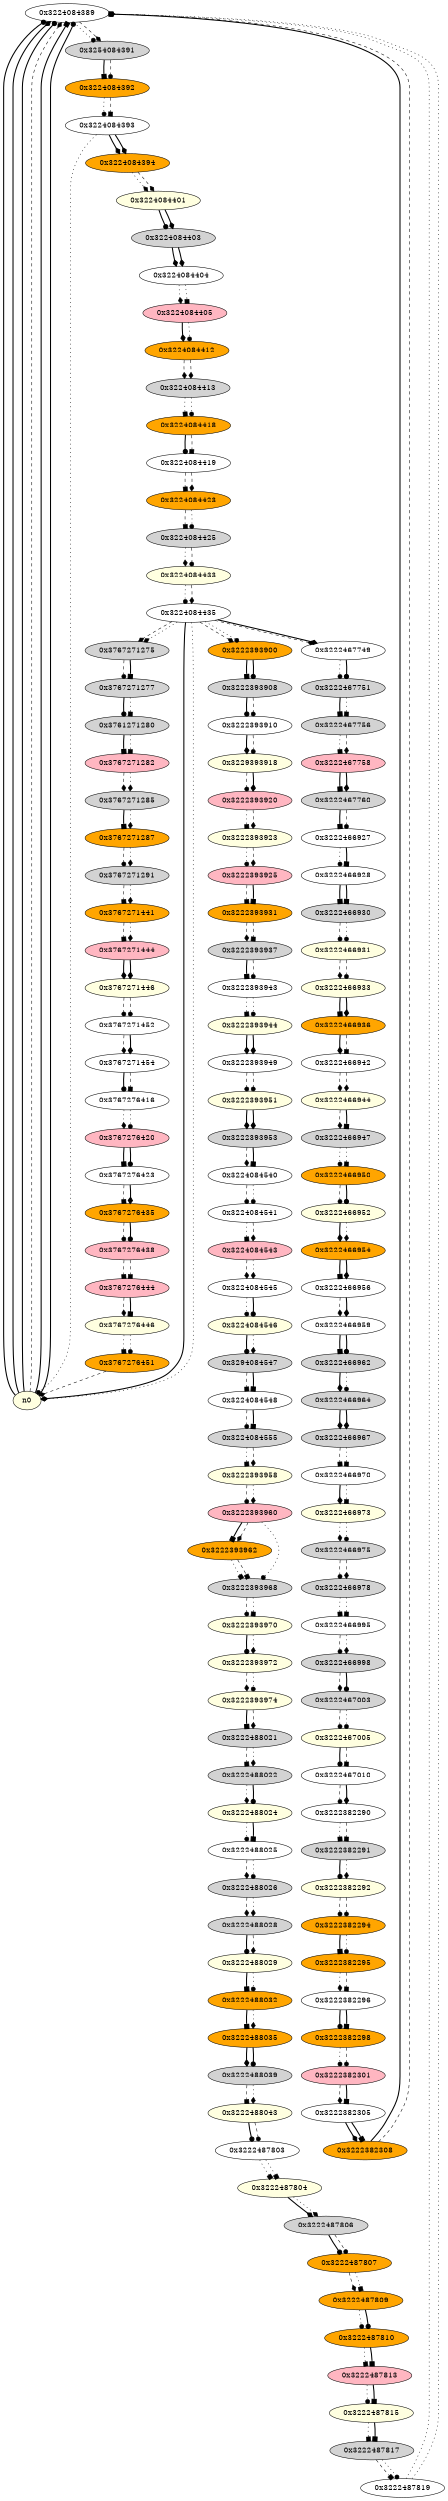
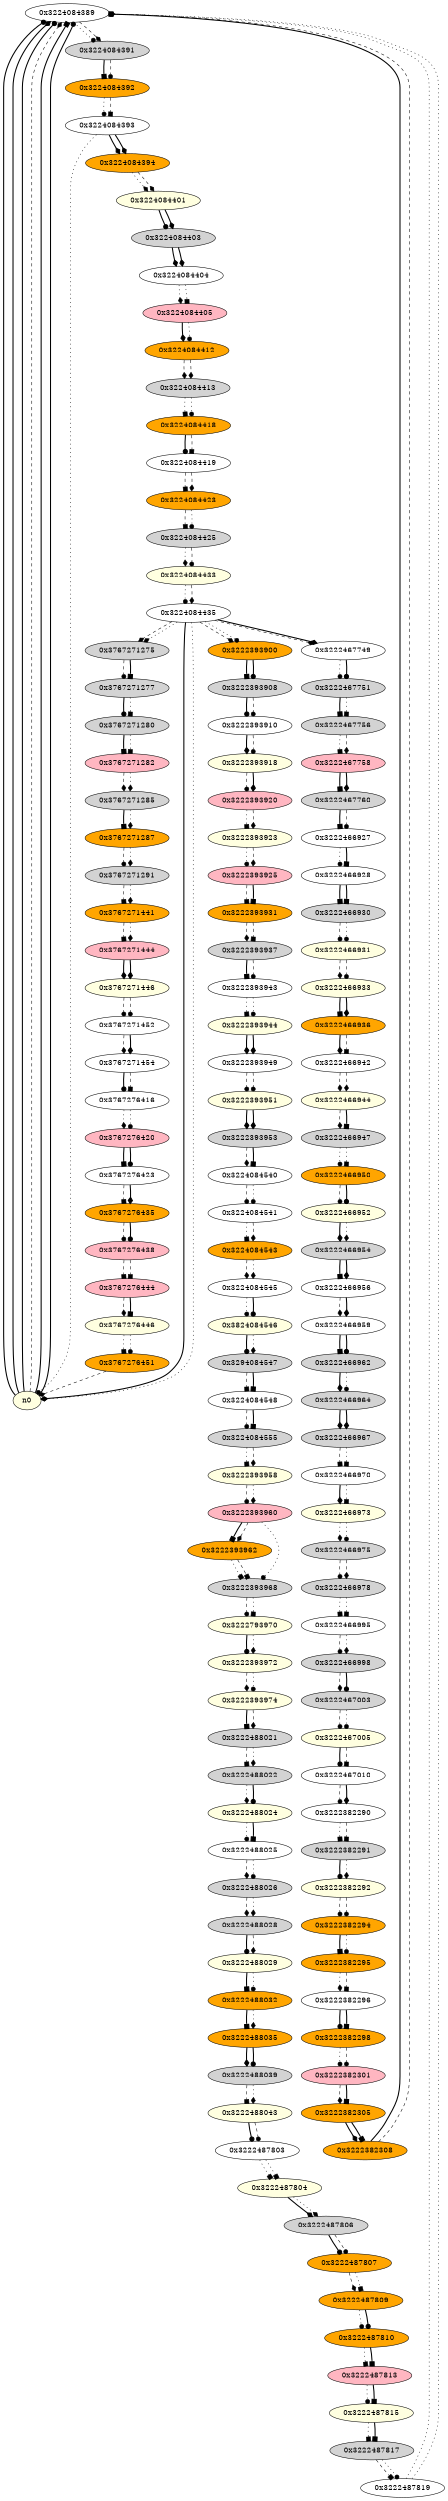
(107, 51) -> (107, 51)
(127, 726) -> (127, 726)
(250, 763) -> (250, 763)
(250, 1251) -> (250, 1251)
(343, 1251) -> (343, 1251)
(250, 1326) -> (250, 1326)
(250, 1626) -> (250, 1626)
(343, 2113) -> (343, 2113)
